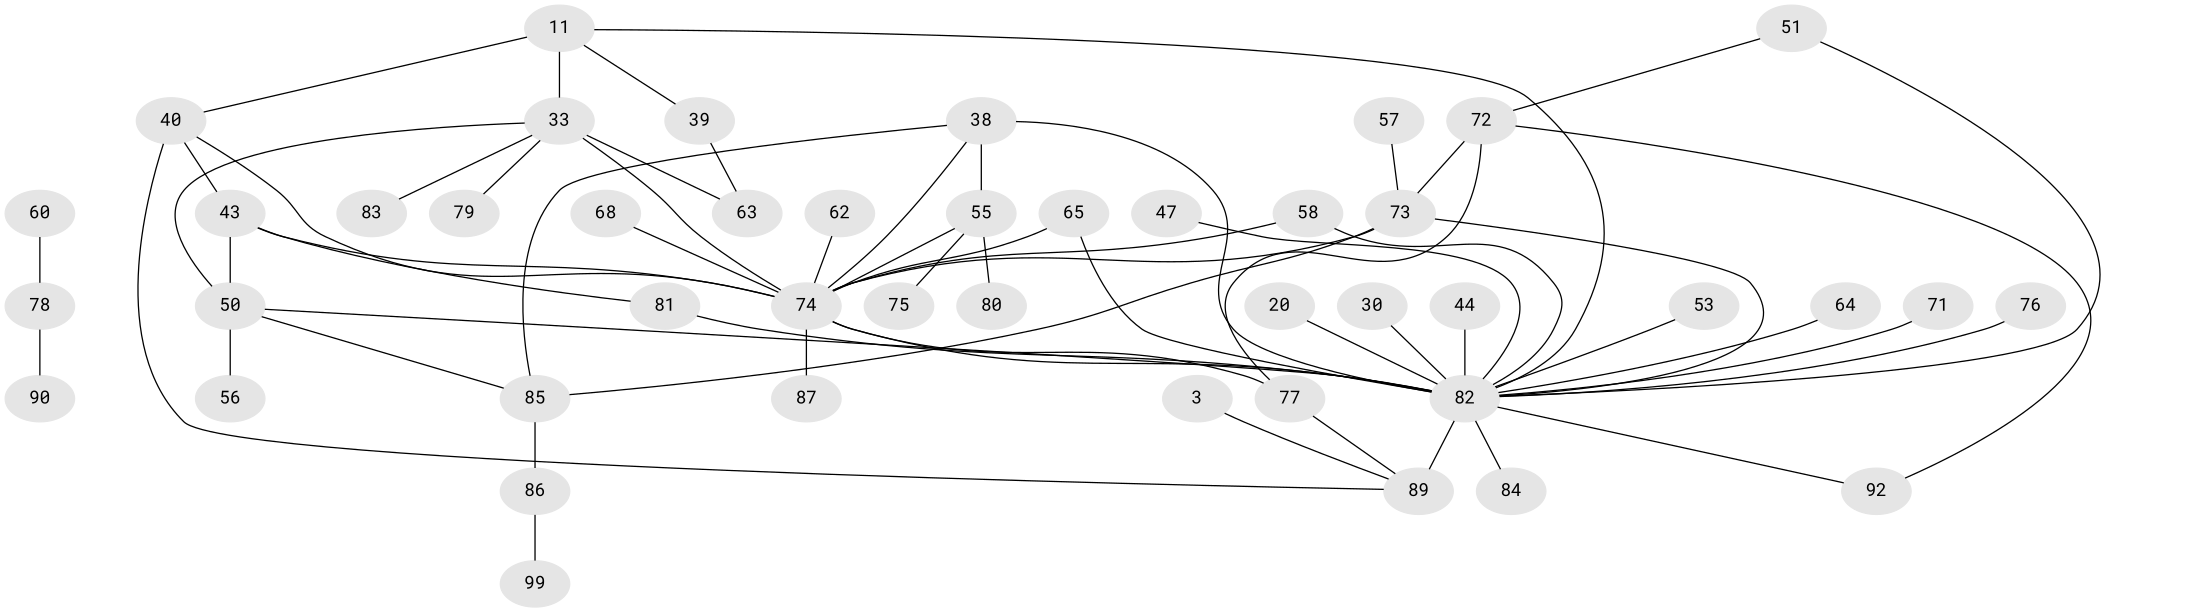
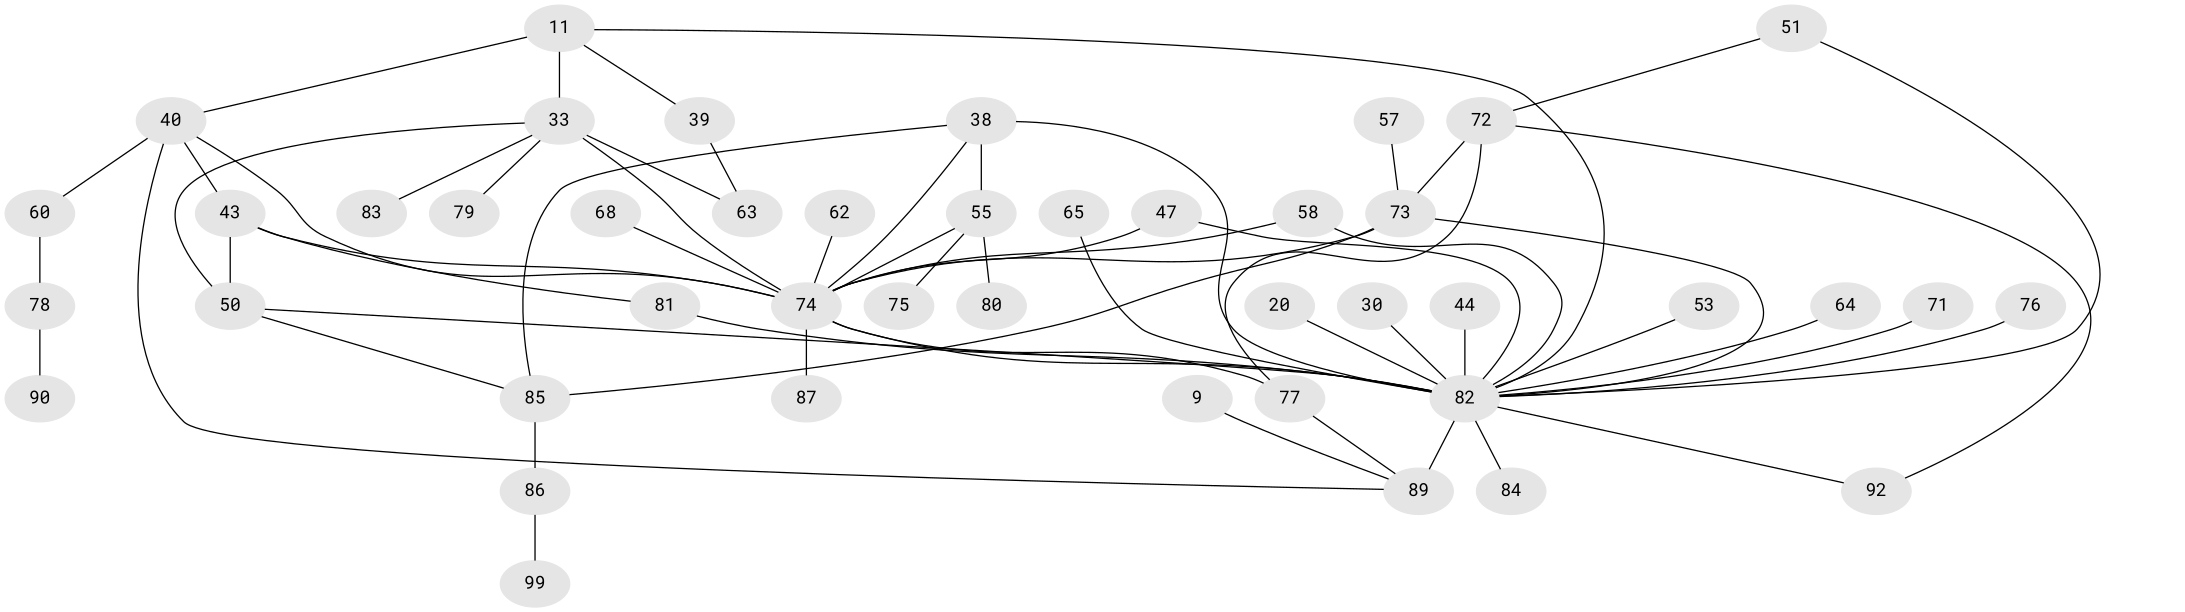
none -> (105, 167)
(994, 247) -> (986, 260)
(230, 399) -> none
(1197, 399) -> (1197, 399)
